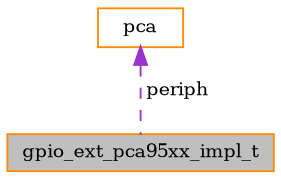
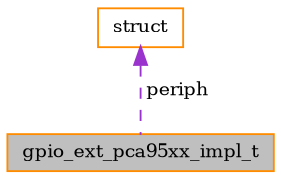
(141, 28) -> (141, 28)
